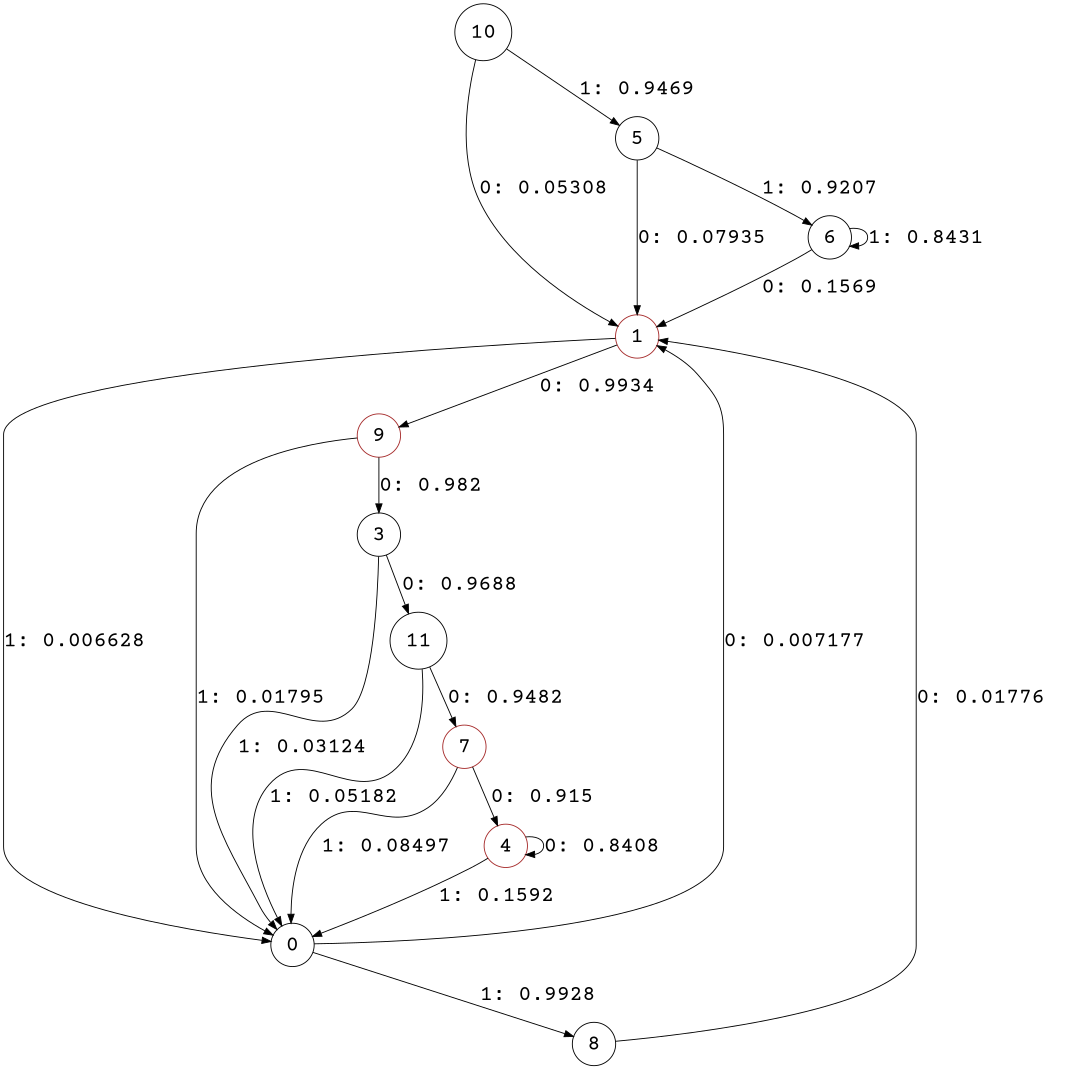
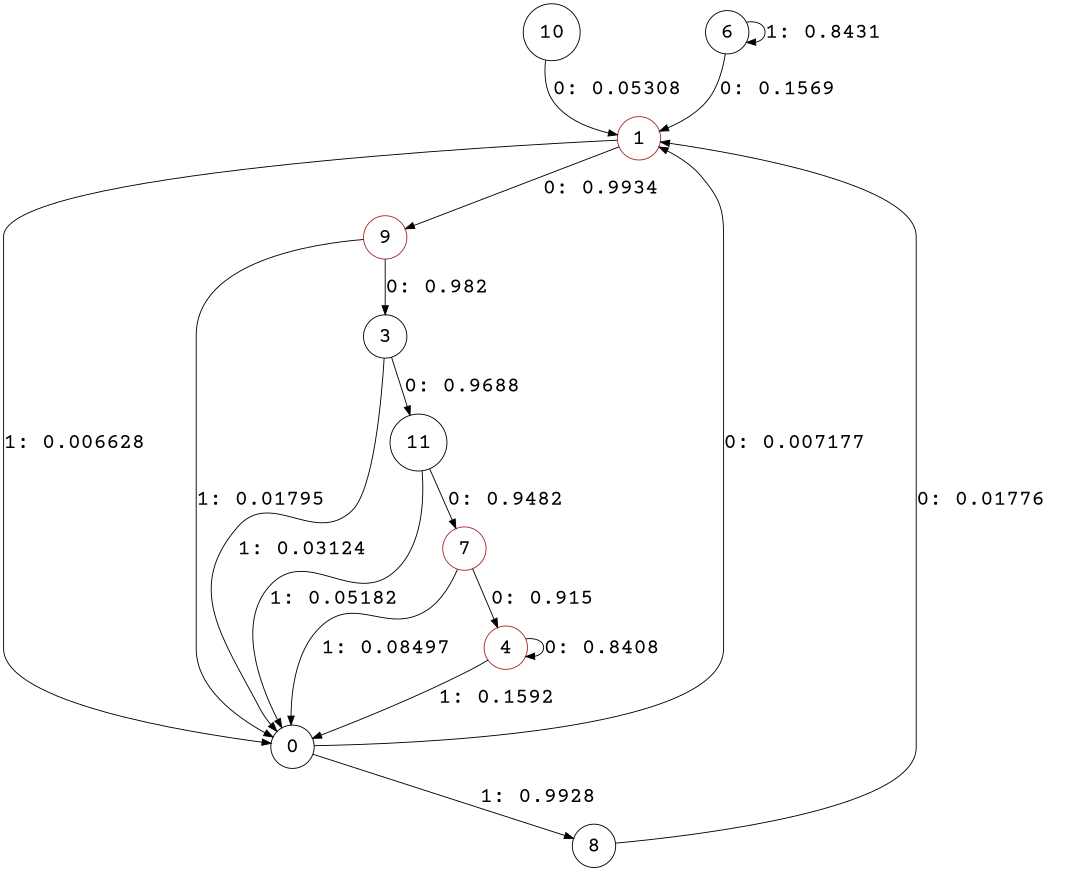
(637, 138) -> none
